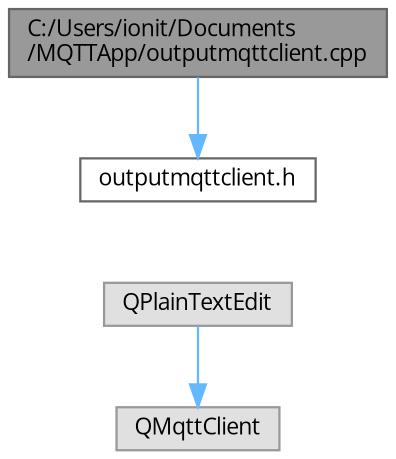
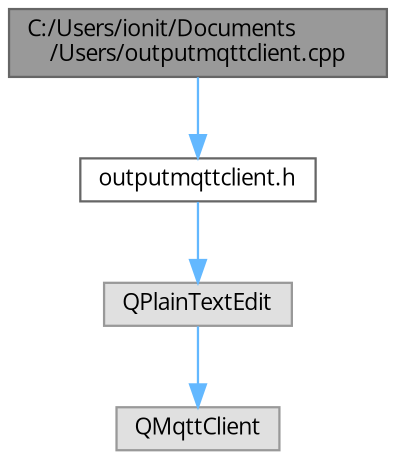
(198, 43) -> (198, 43)
none -> (198, 231)
